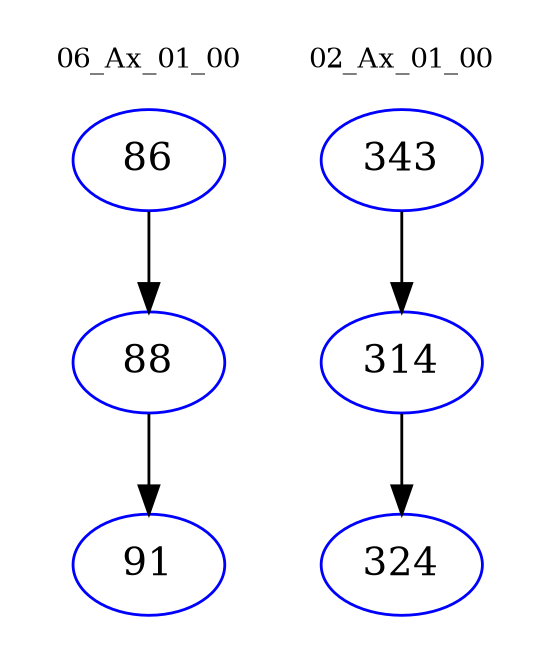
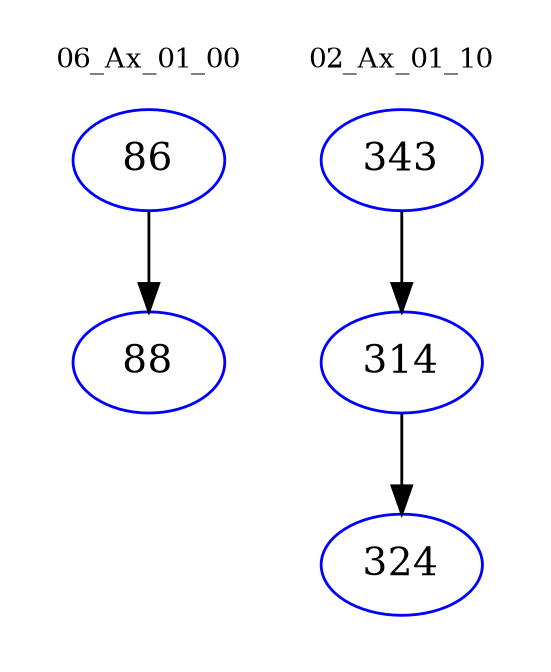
(402, 60) -> (402, 60)
(149, 565) -> none
